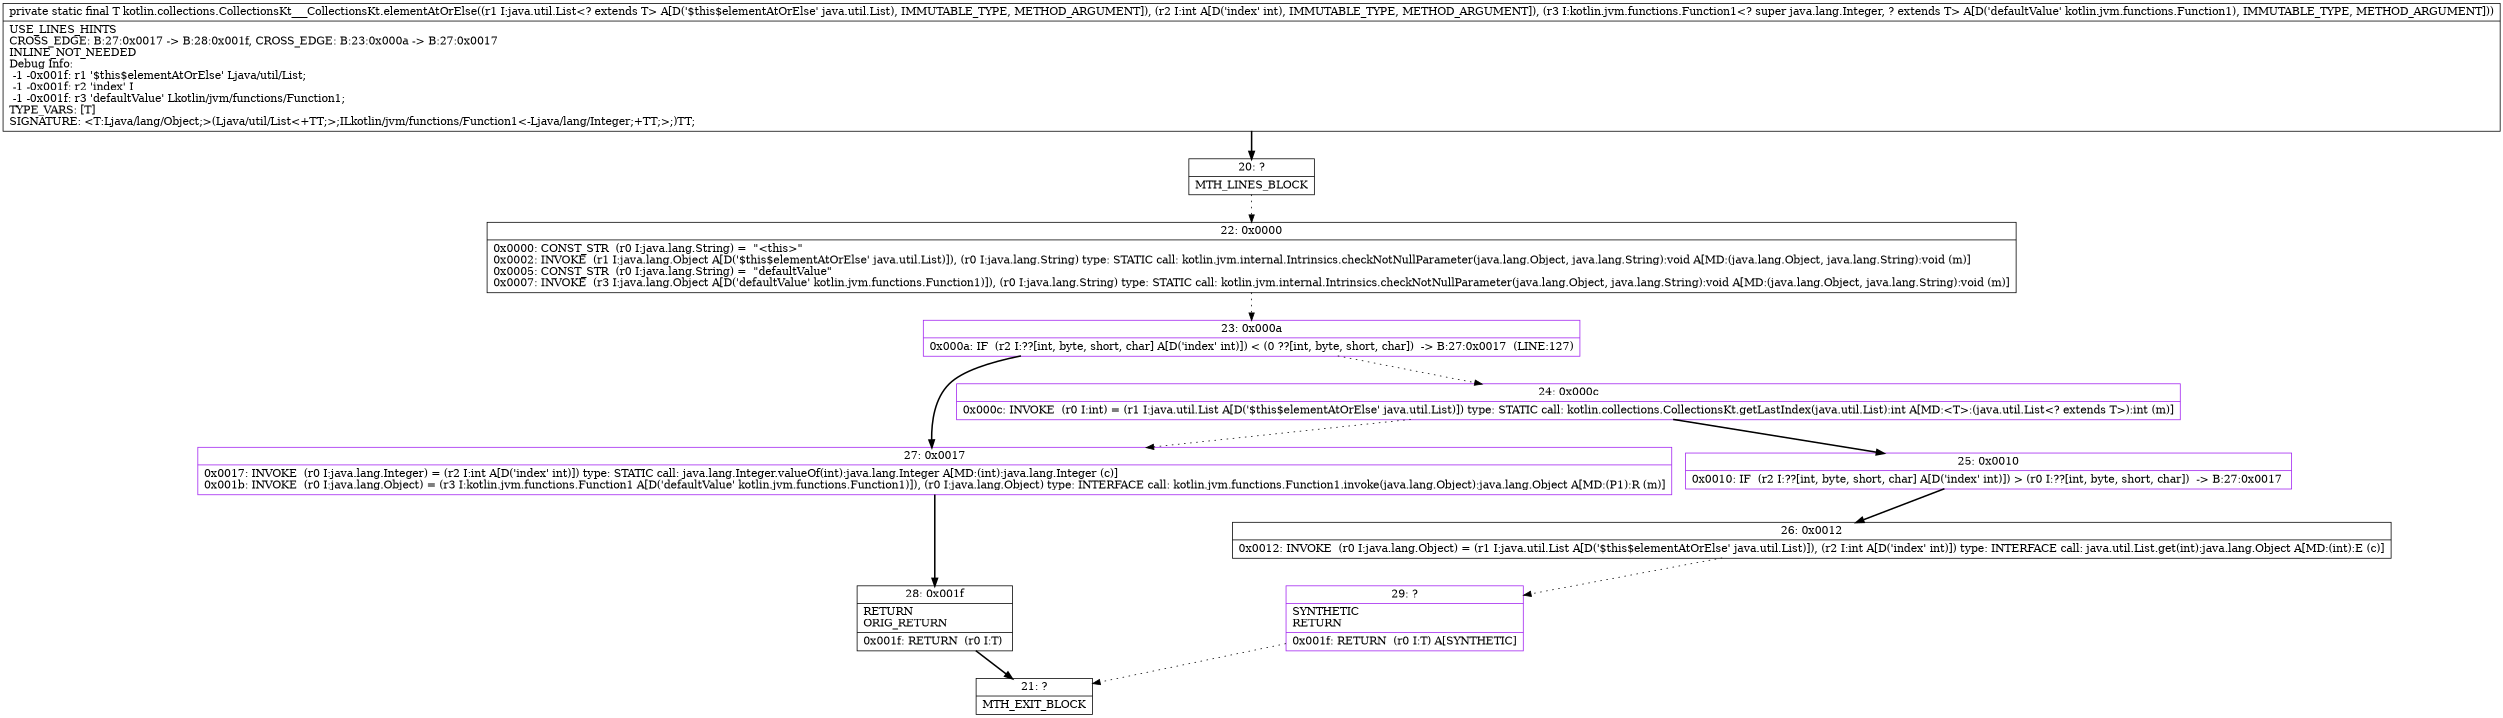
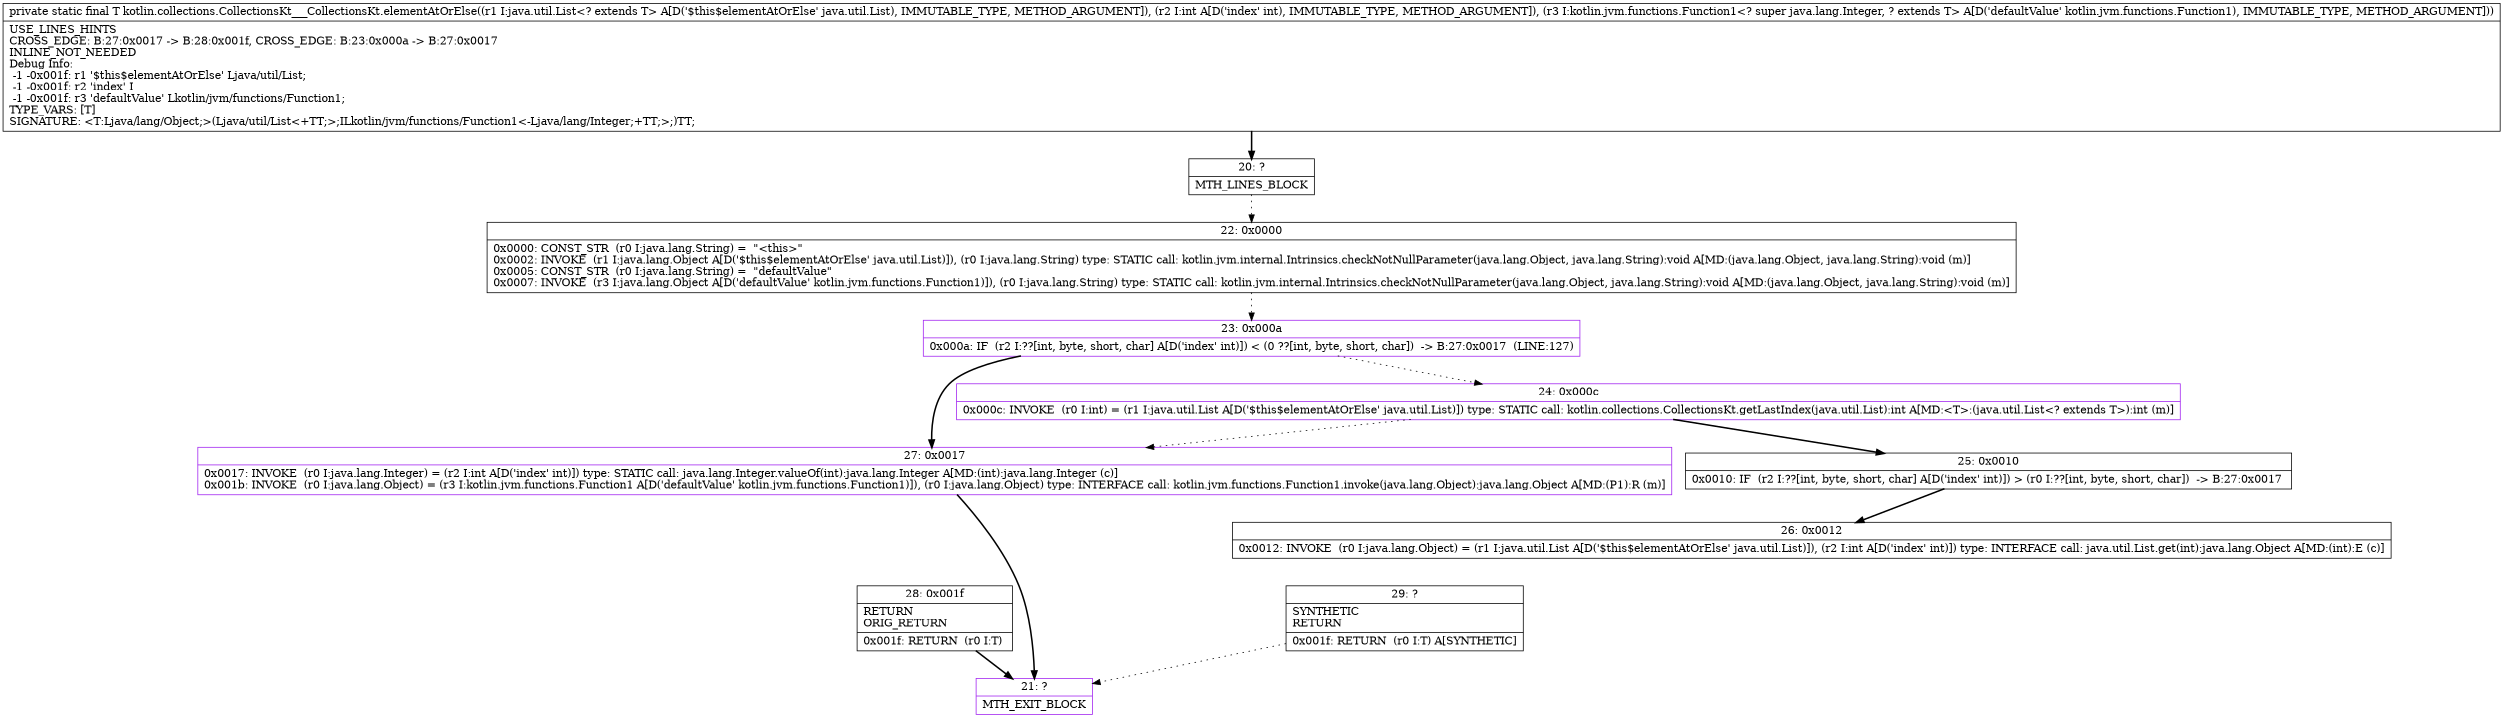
(1989, 471) -> (1989, 471)
(935, 536) -> (1014, 575)
(1627, 576) -> none
(1405, 618) -> (1405, 618)
(1034, 696) -> (1034, 696)
